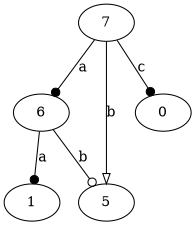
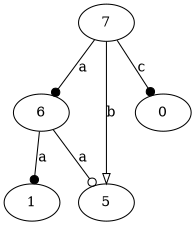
(84, 158) -> (83, 158)
